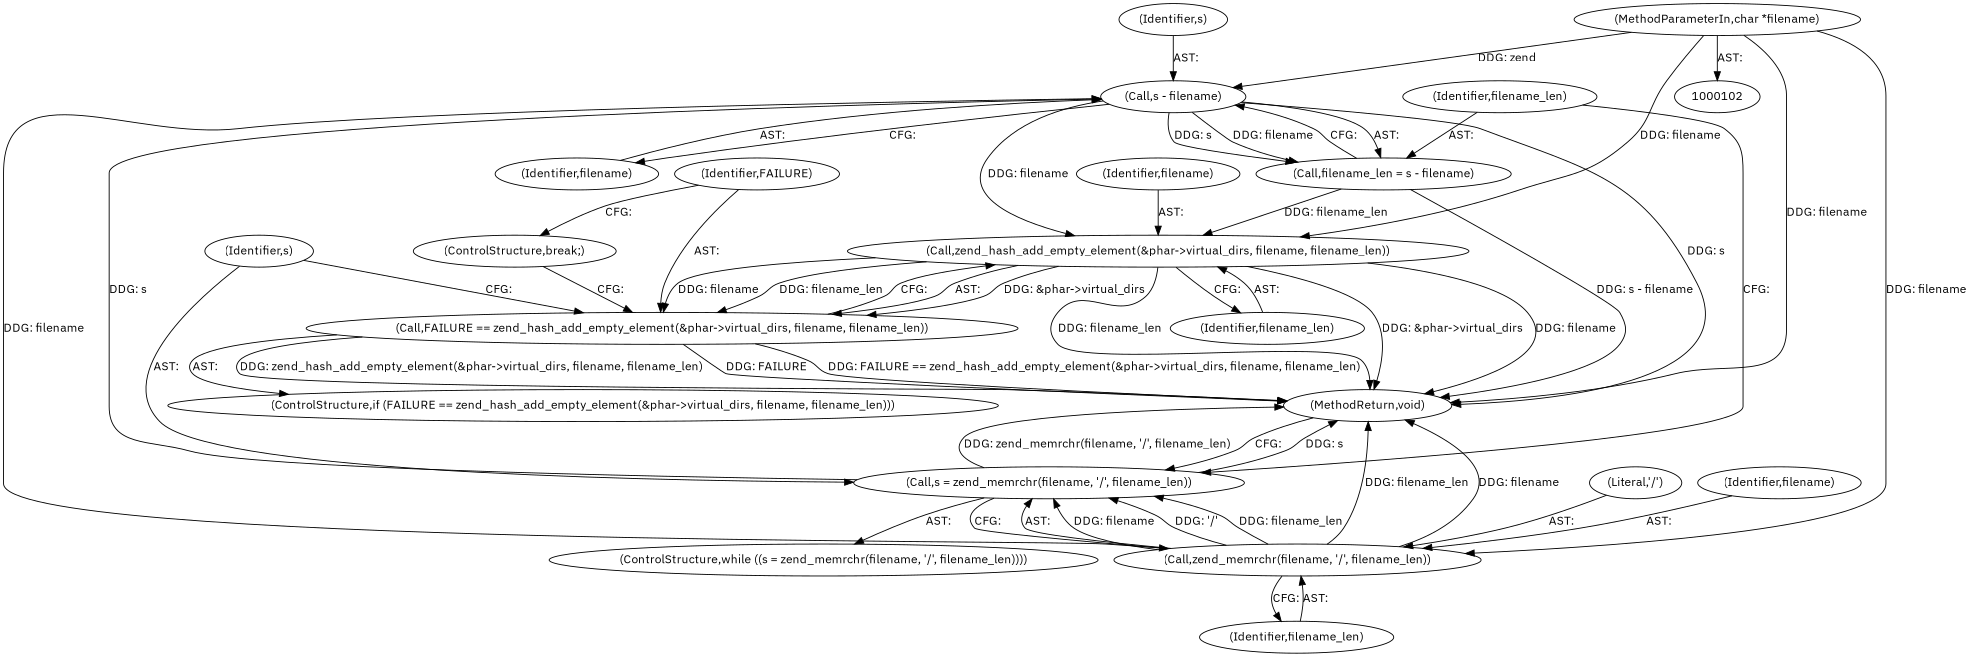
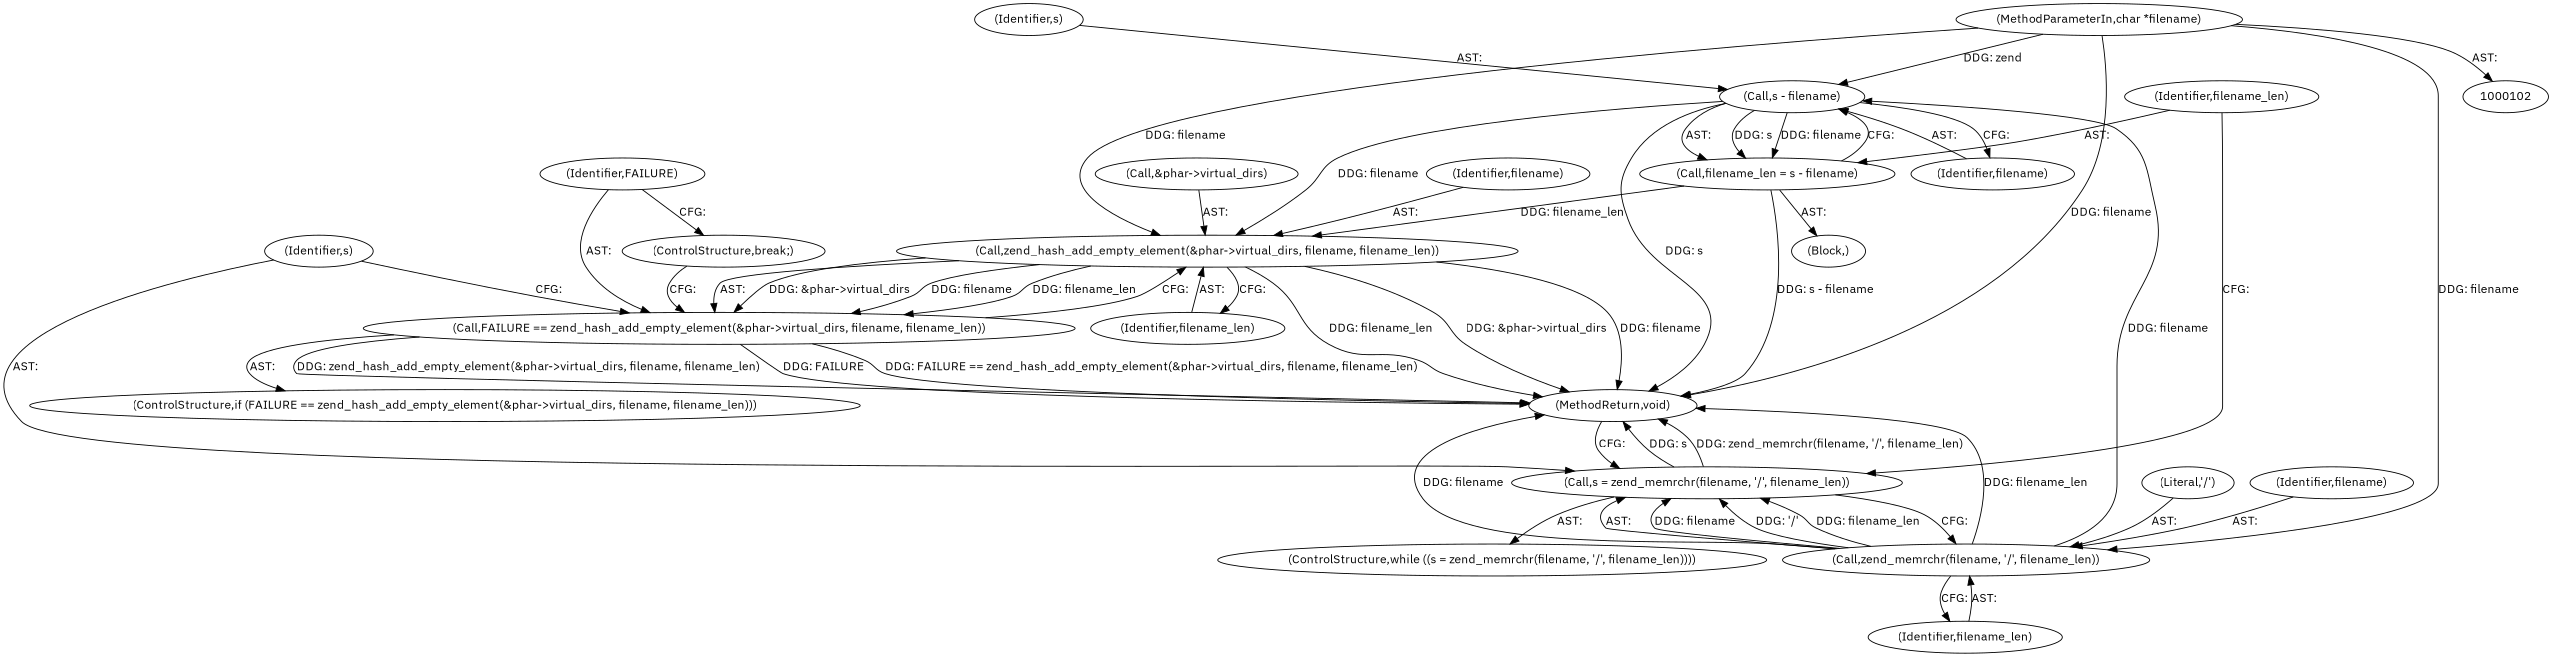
none -> (1197, 174)
(109, 180) -> none
none -> (1829, 251)
